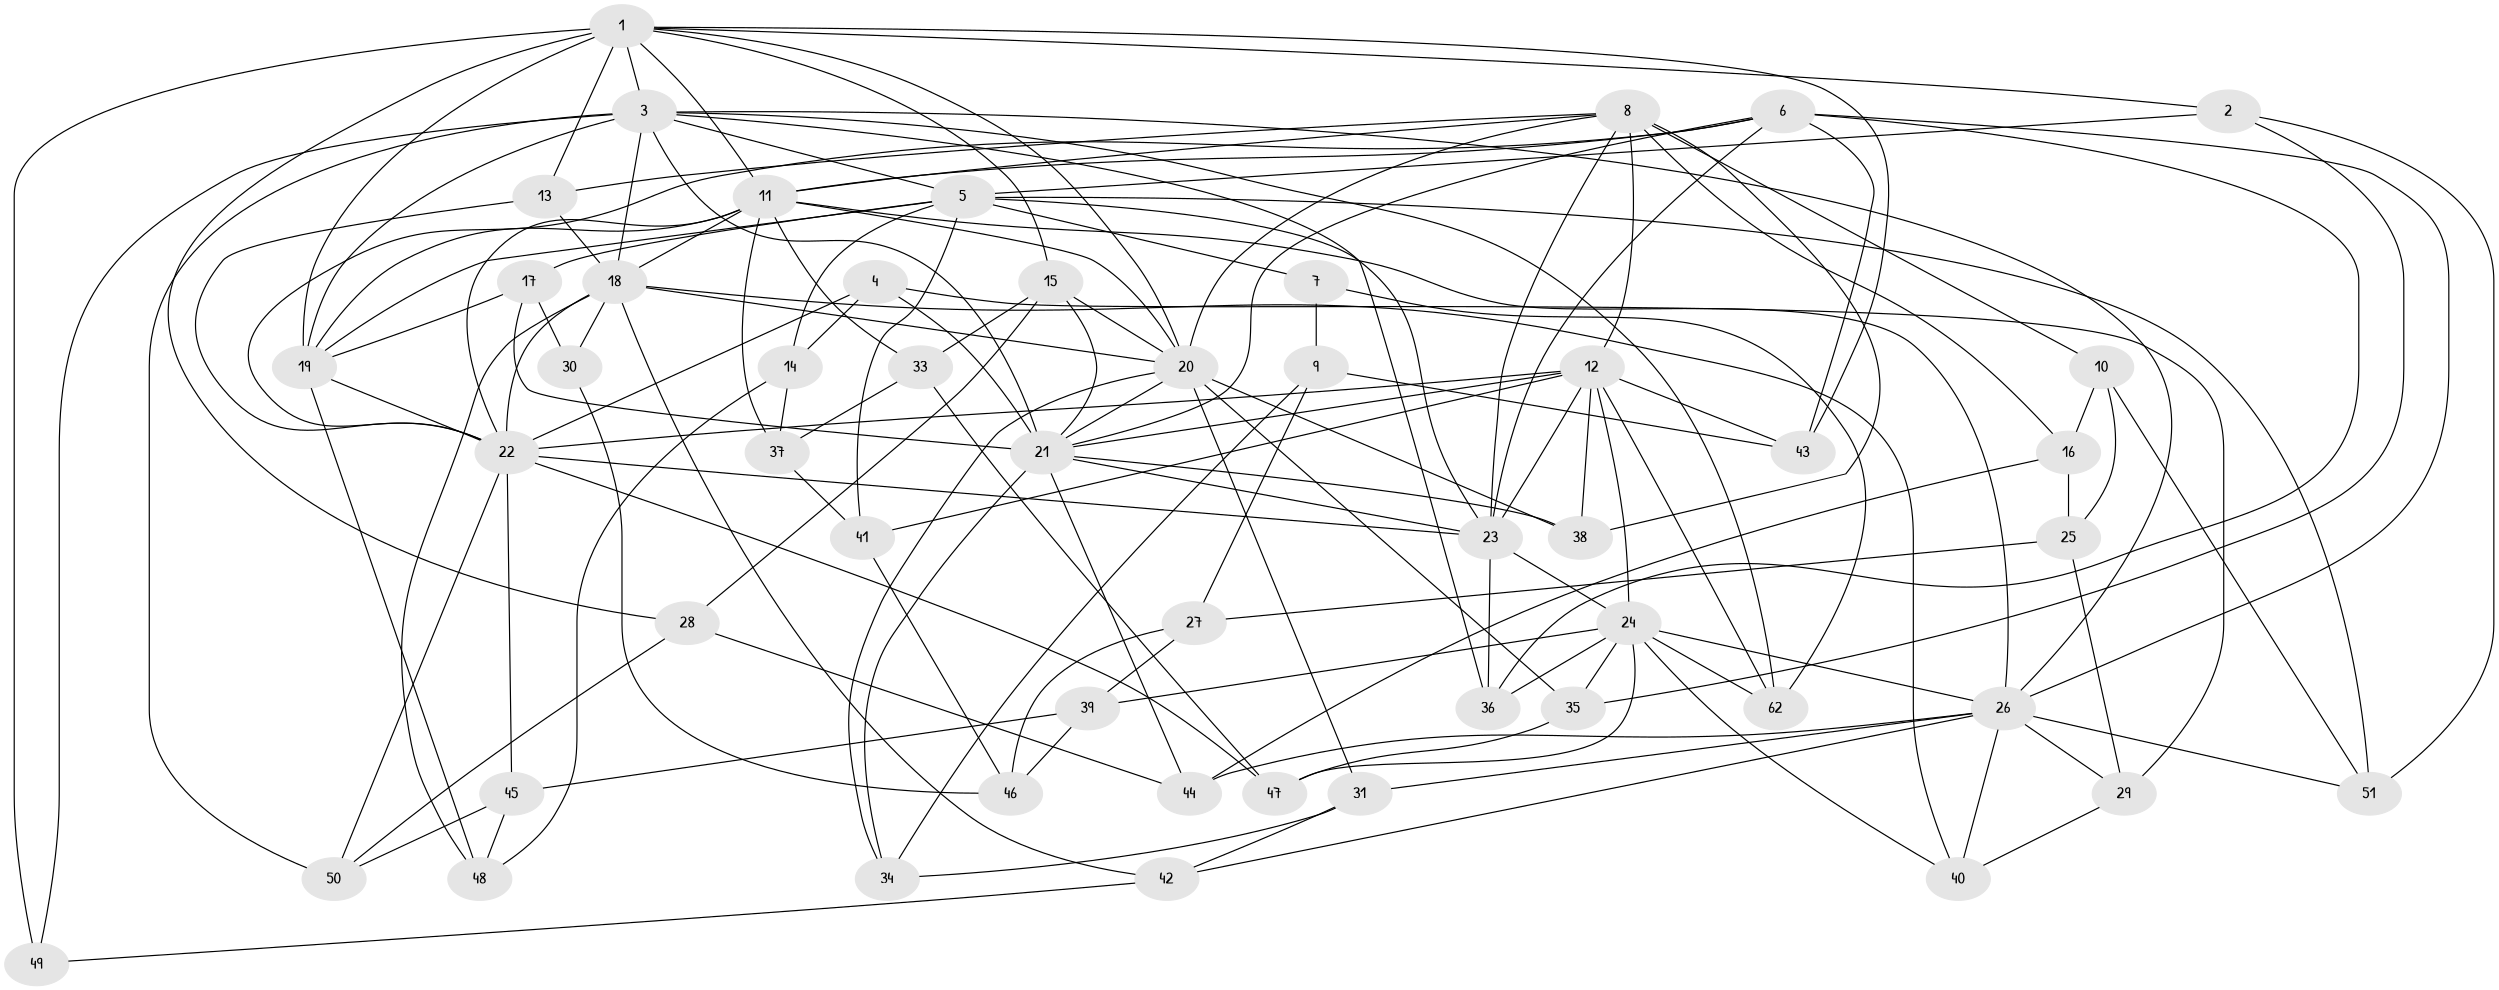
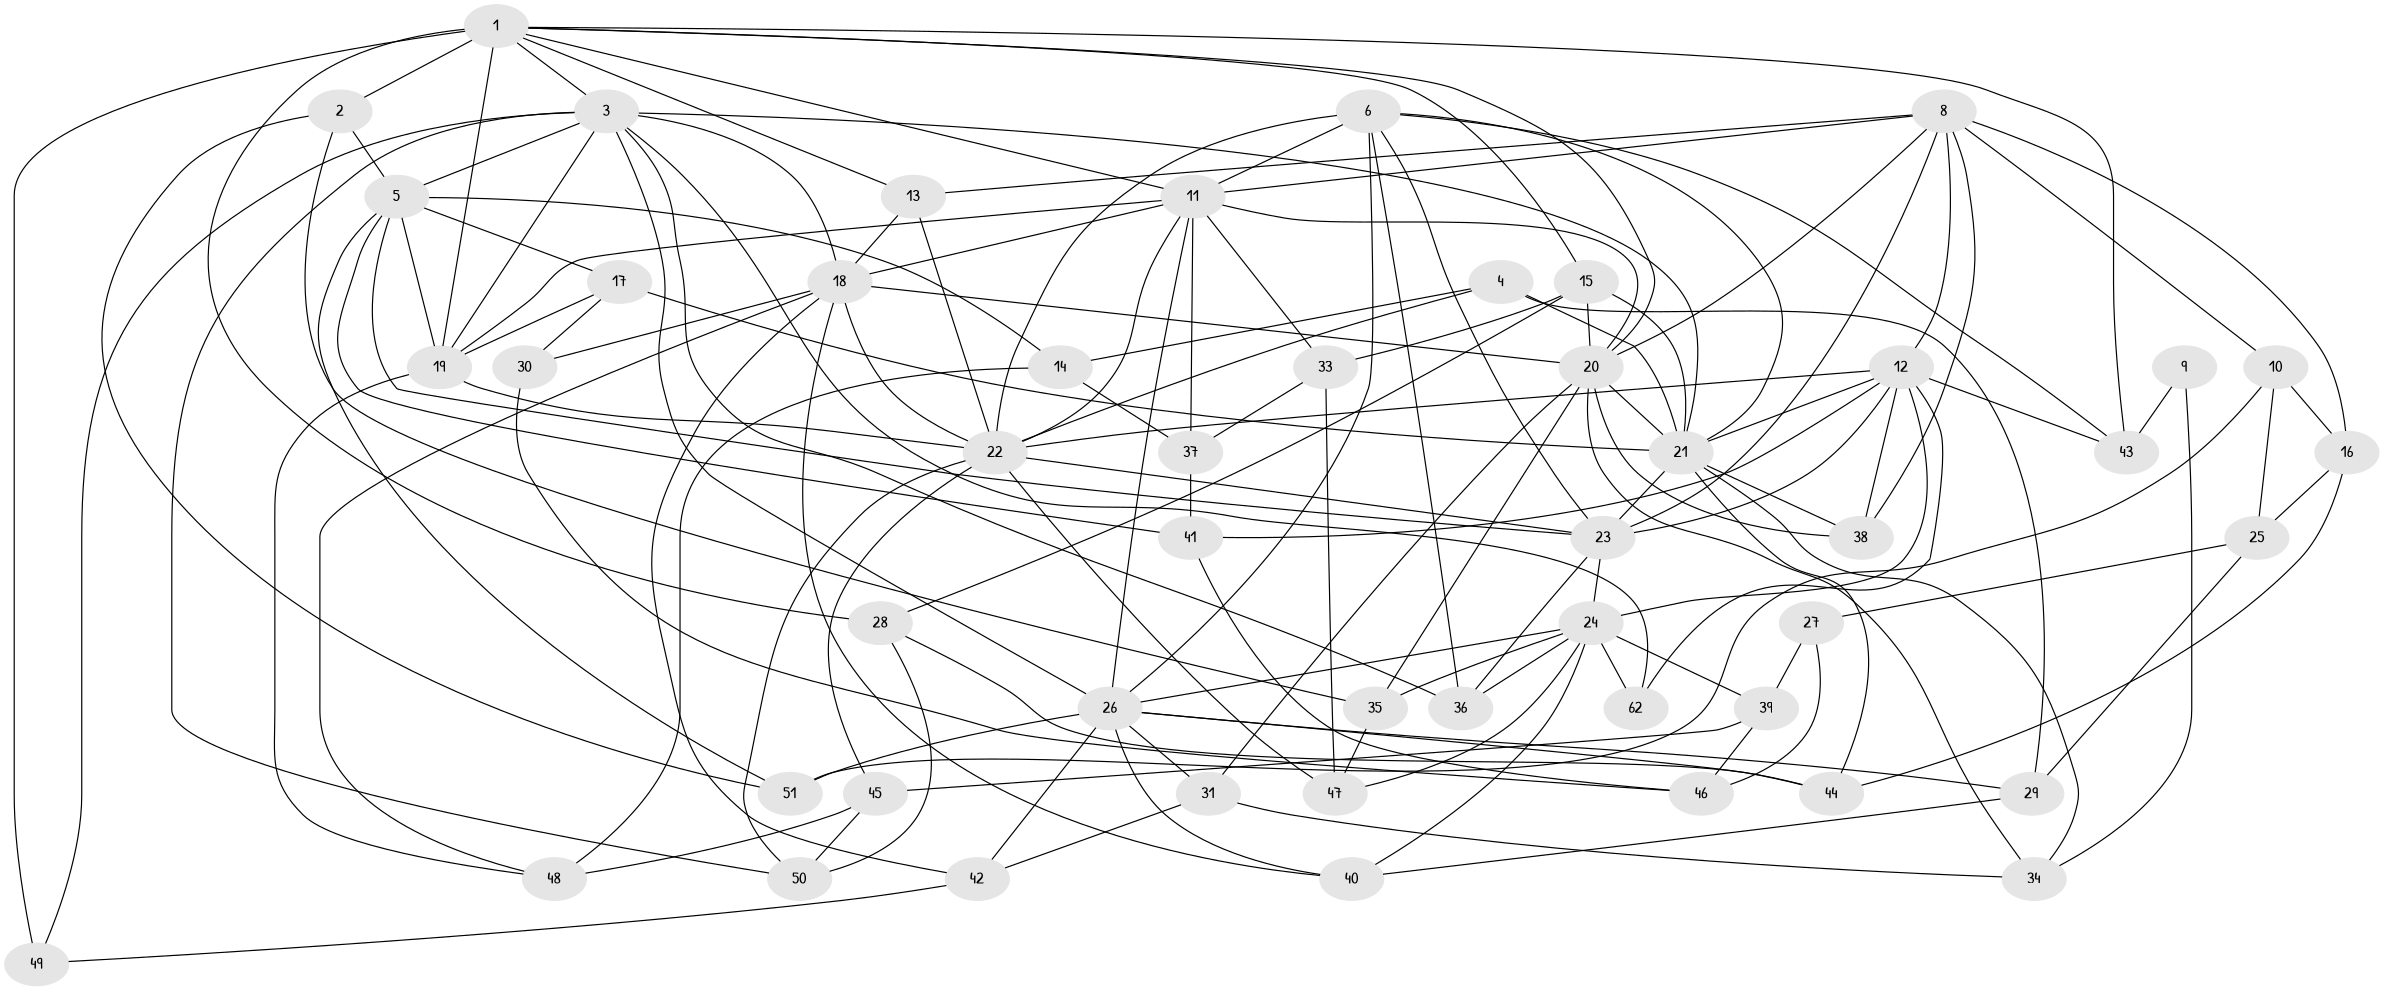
(1316, 282) -> none
(1253, 501) -> none
